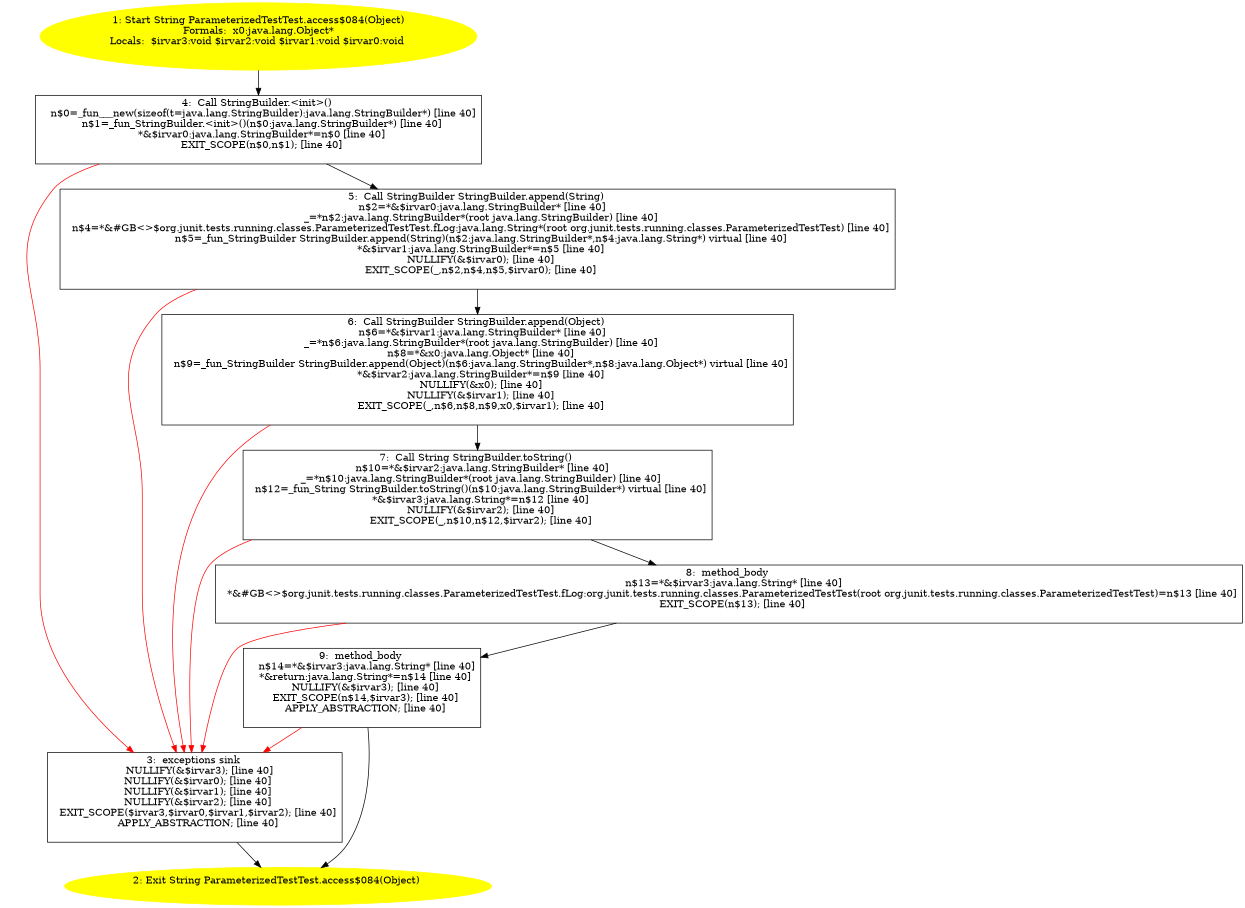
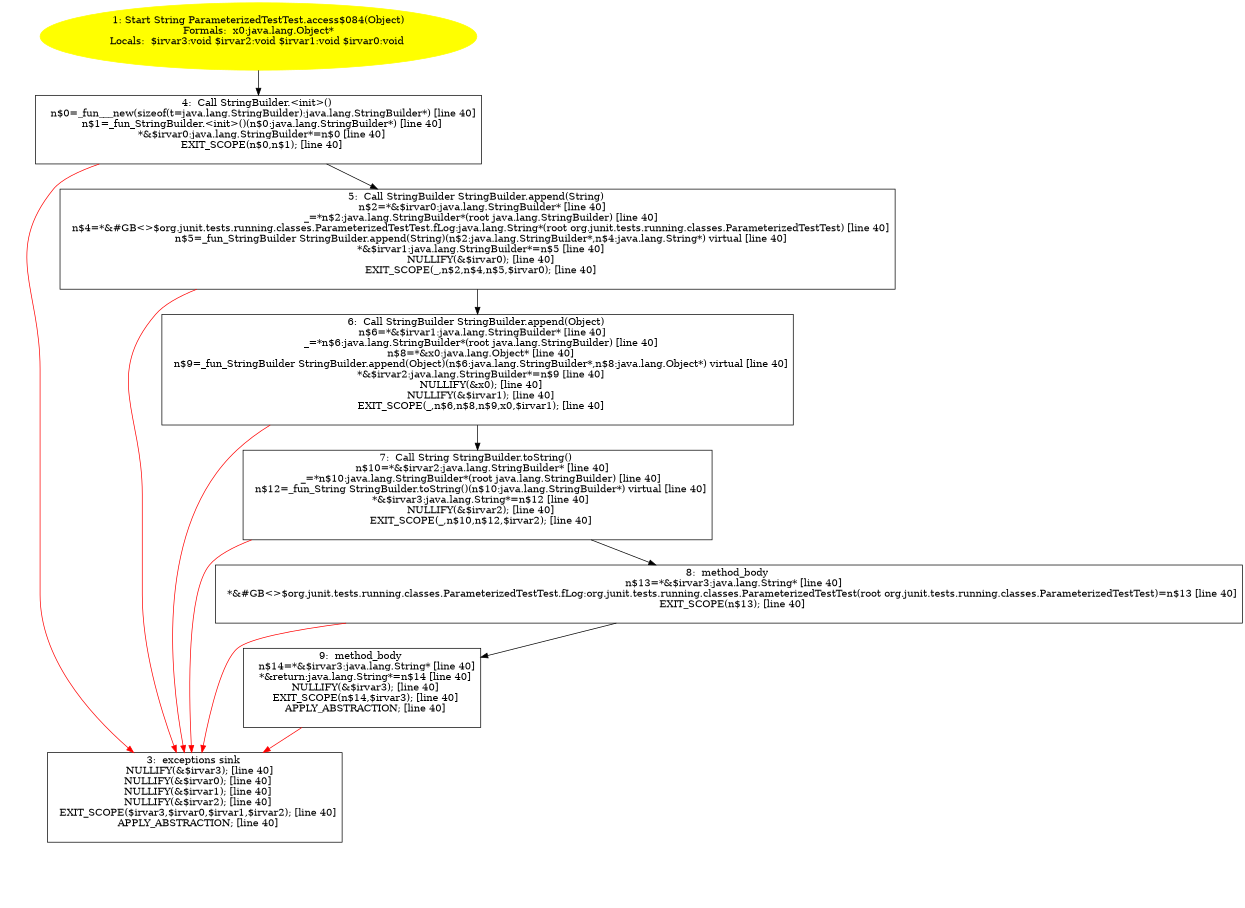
(278, 886) -> none
